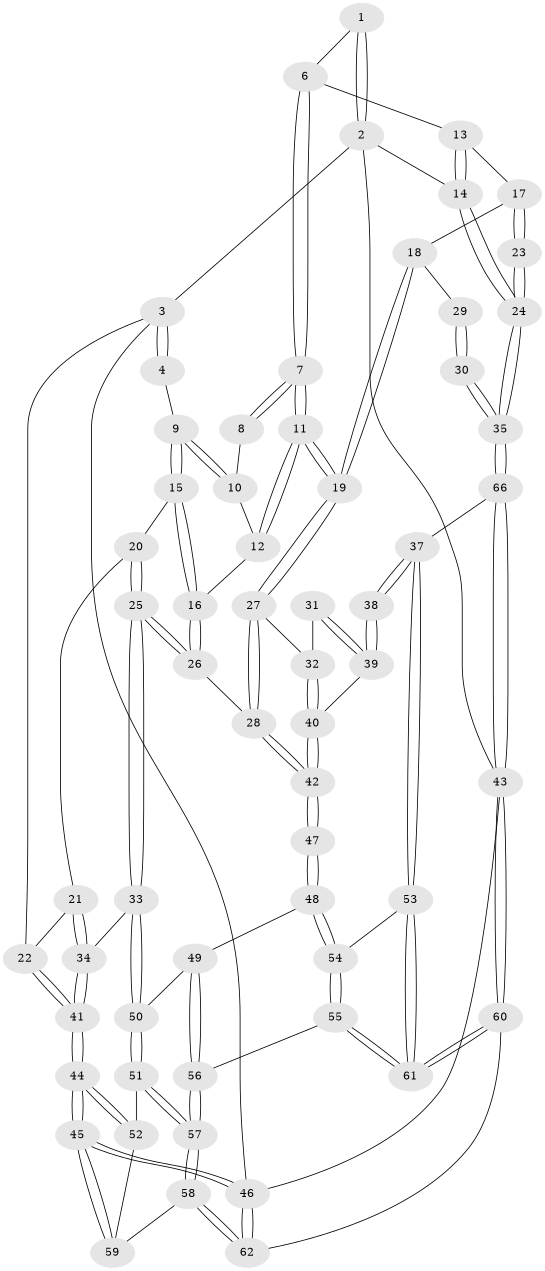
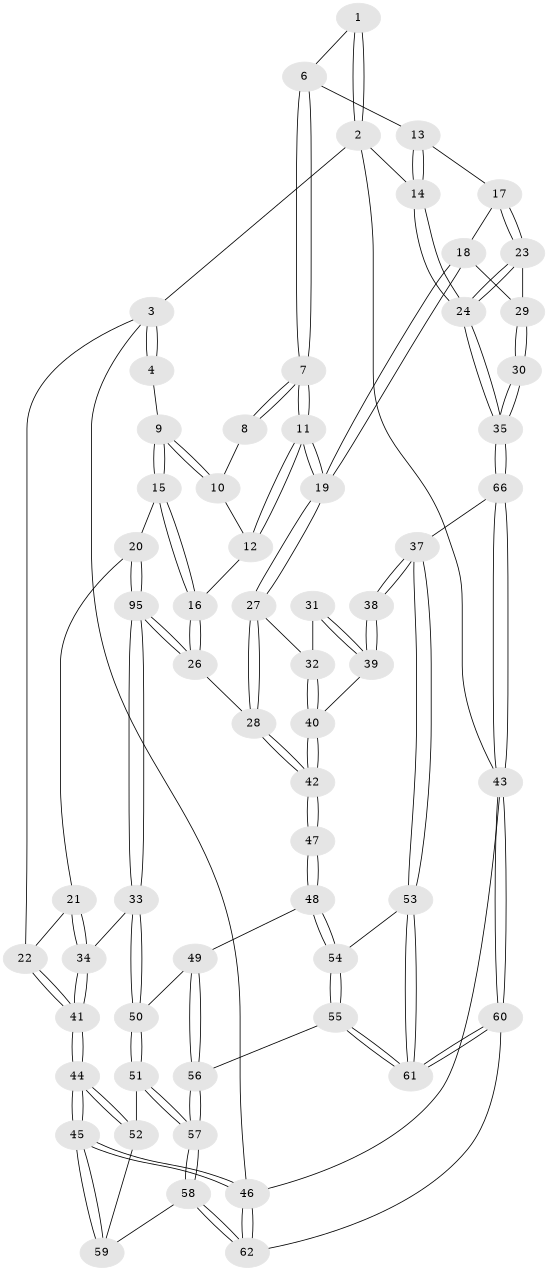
none -> (523, 283)
(136, 606) -> (136, 606)
